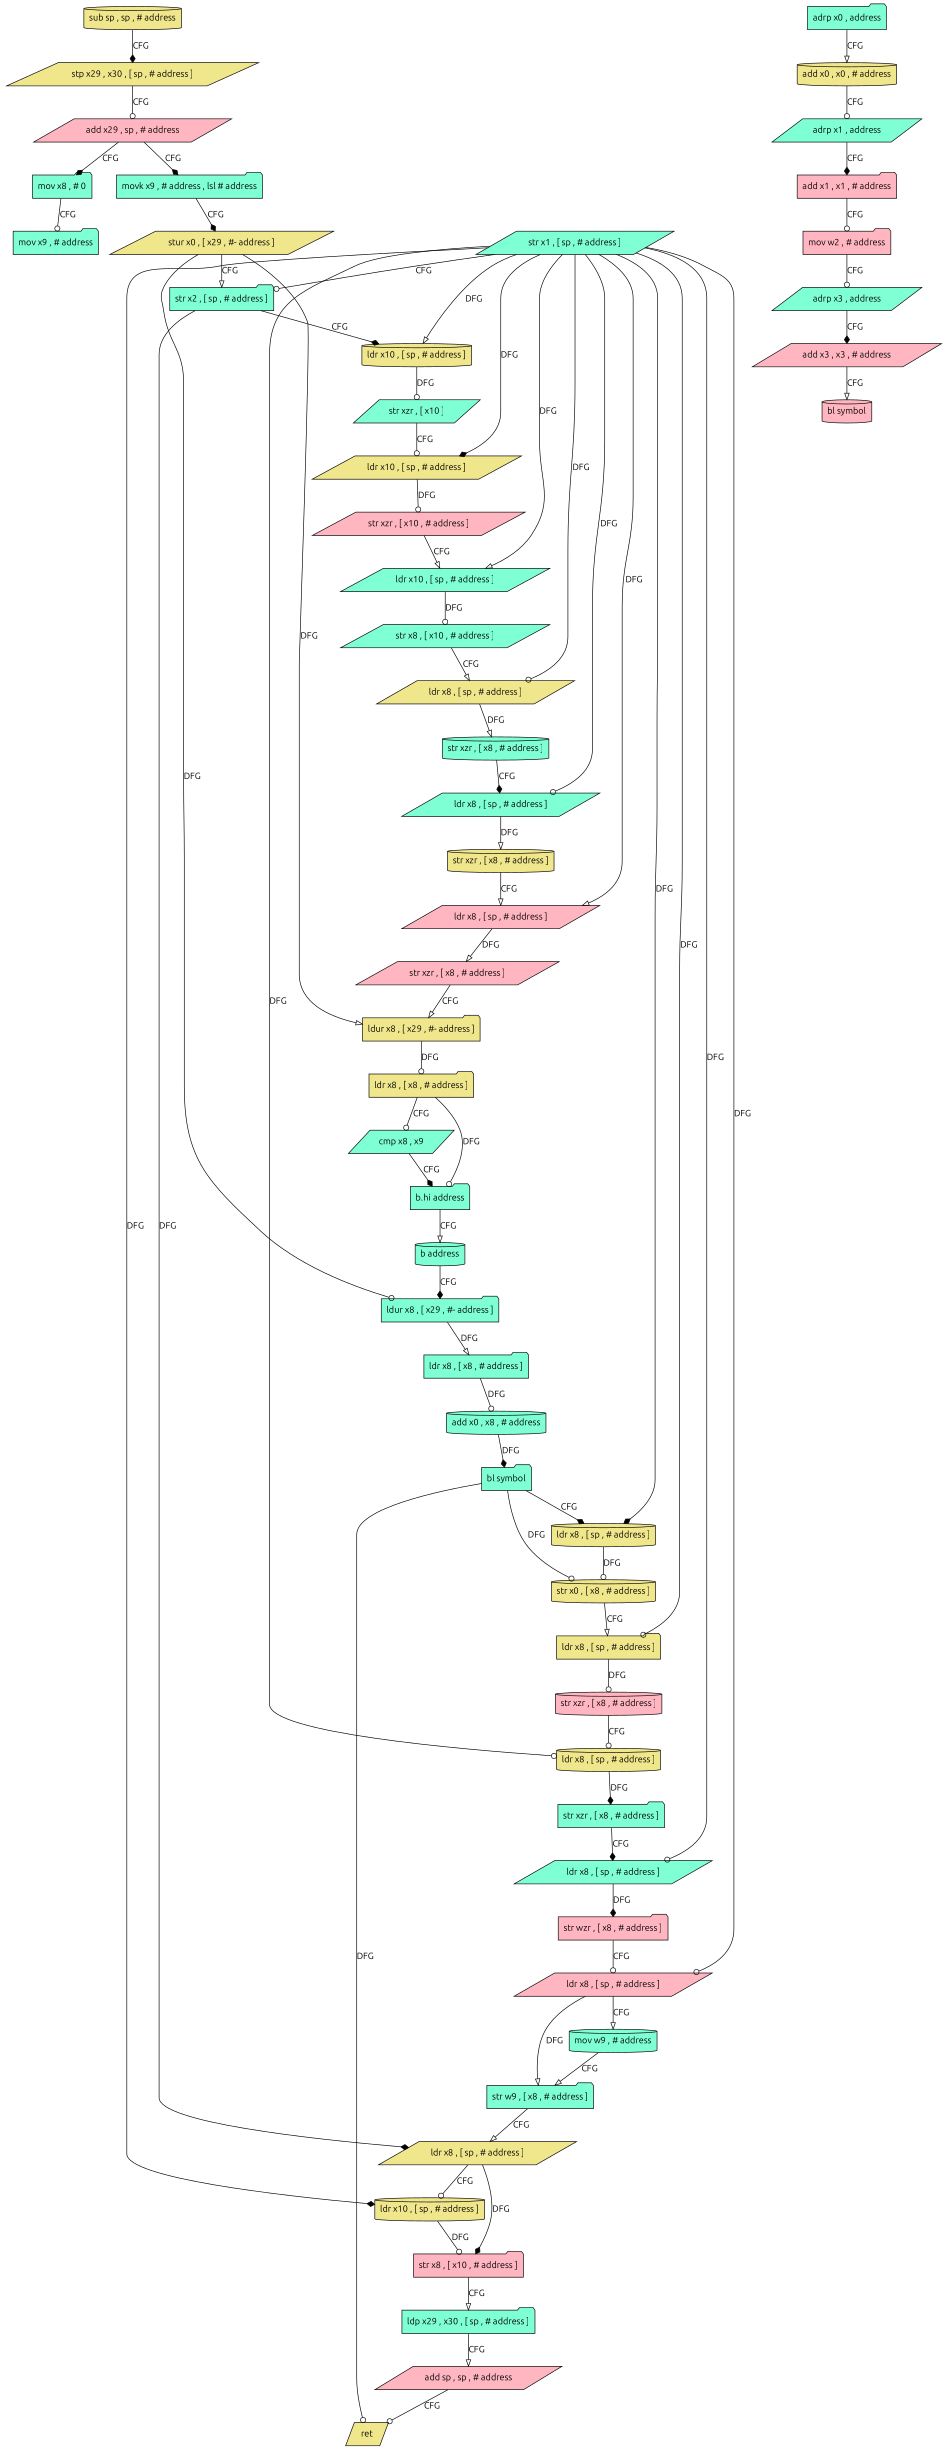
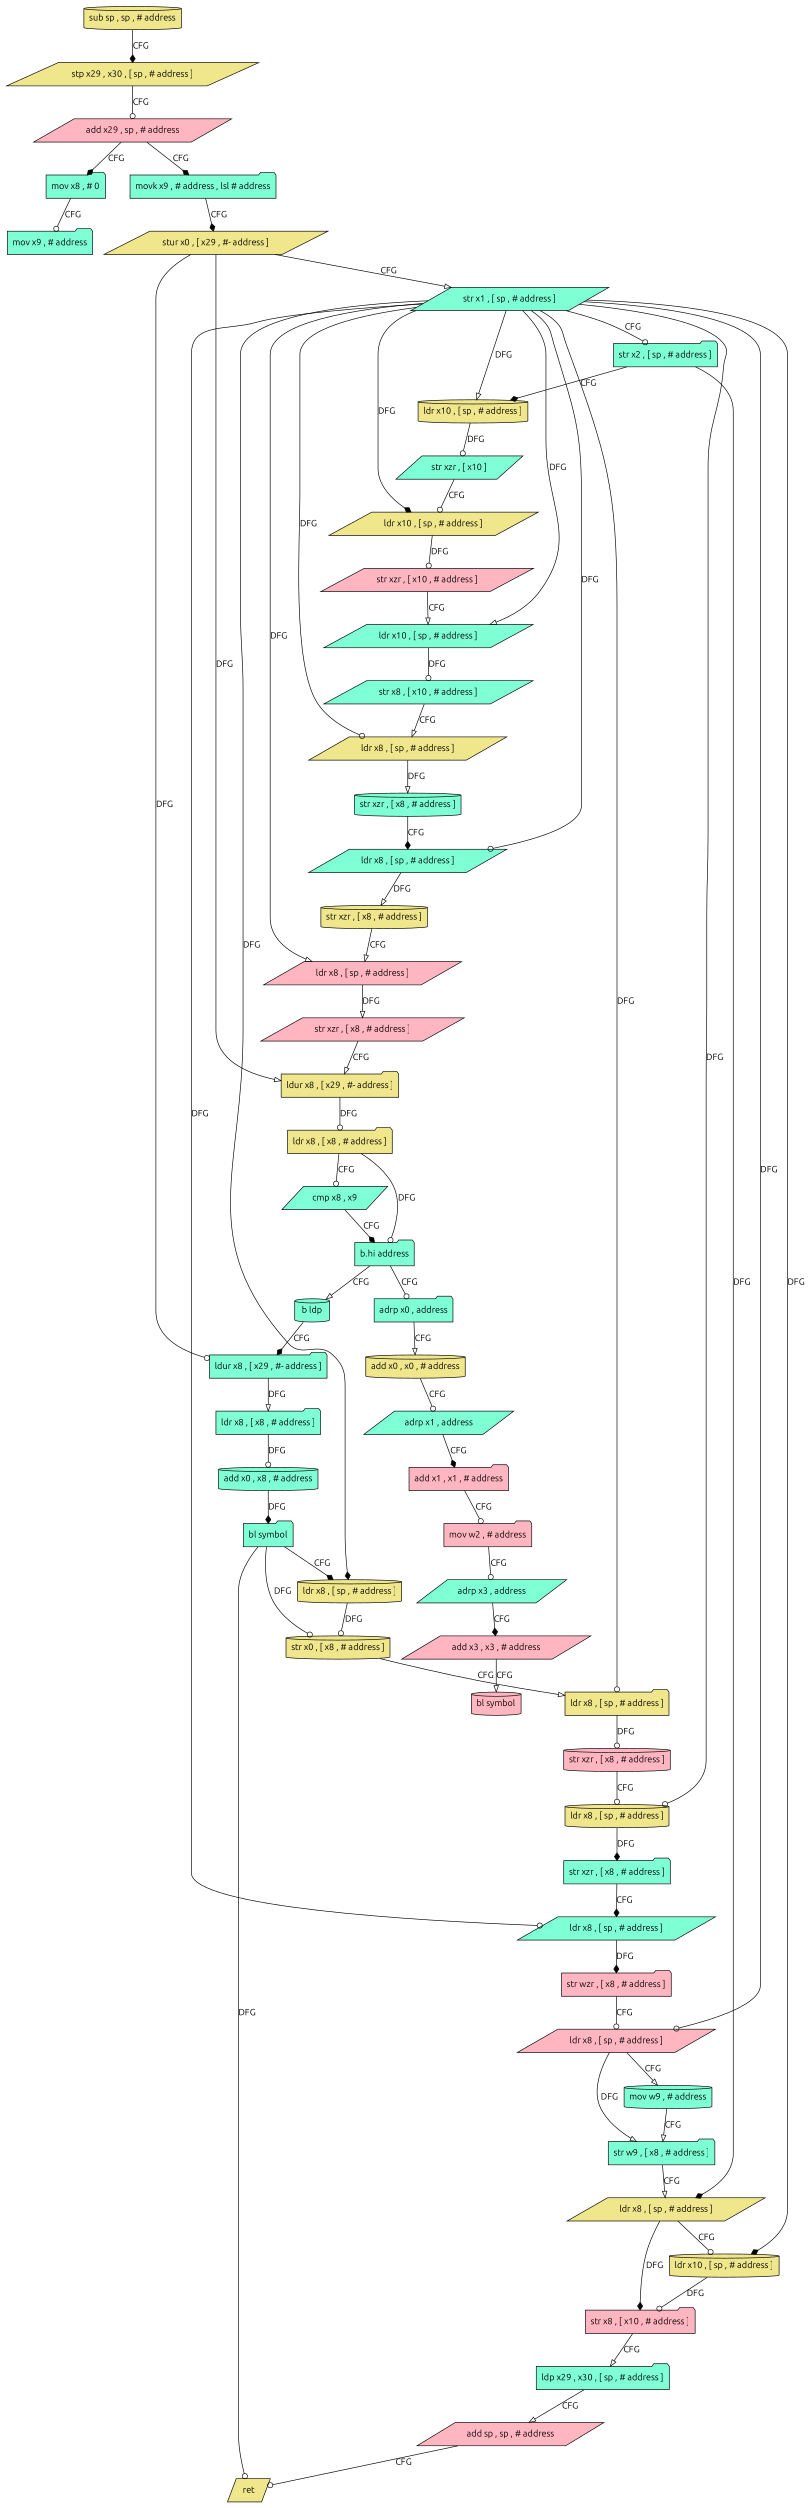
(222, 270) -> (360, 270)
(440, 1254) -> (312, 1310)
none -> (398, 1280)
